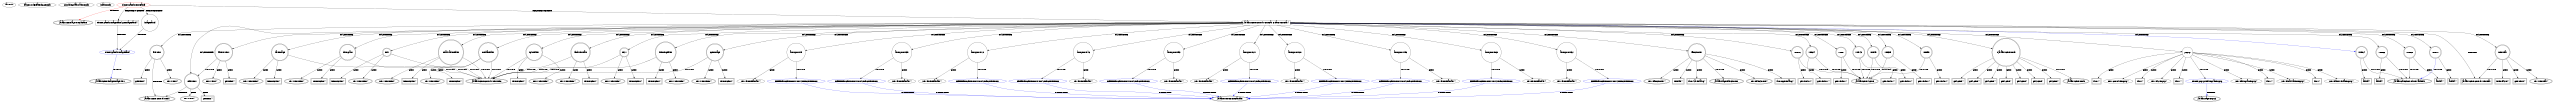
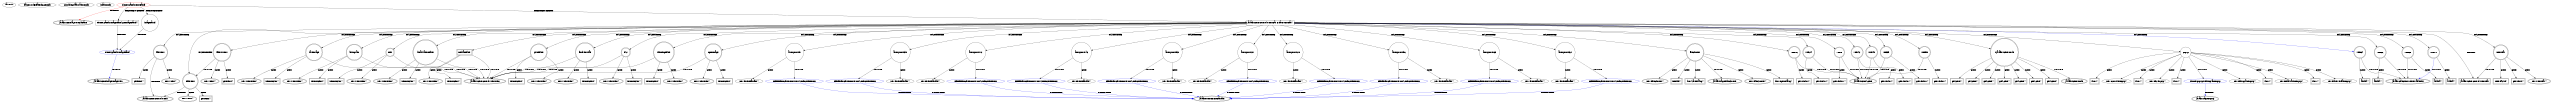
(488, 52) -> (464, 52)
